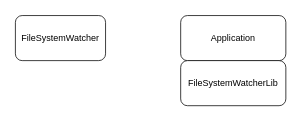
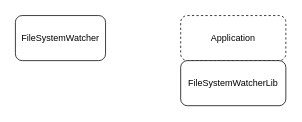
(233, 38) -> (233, 38)
